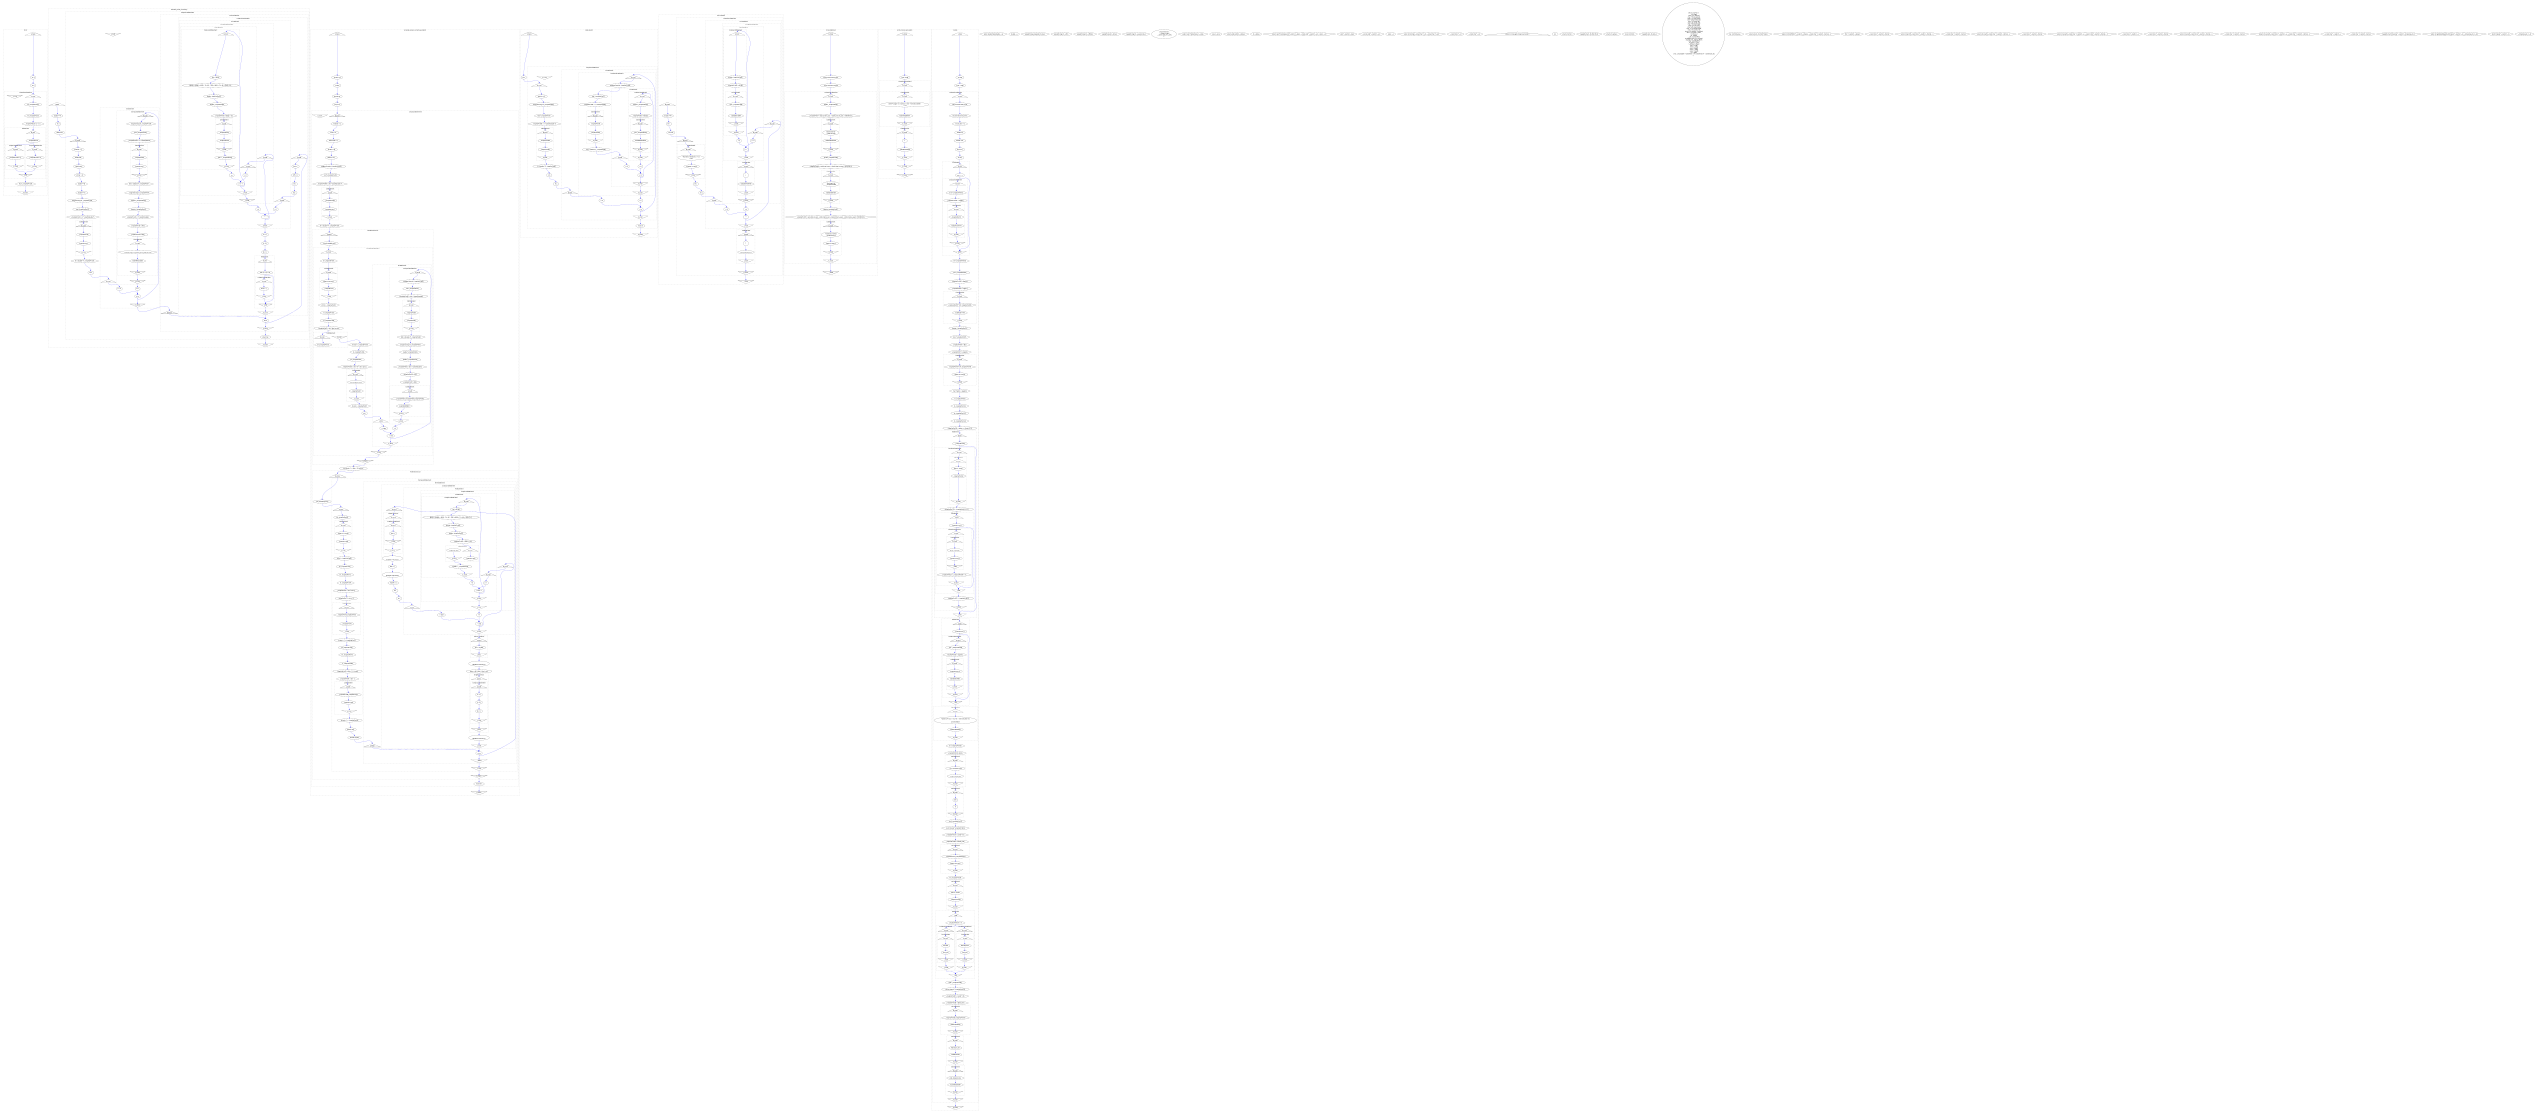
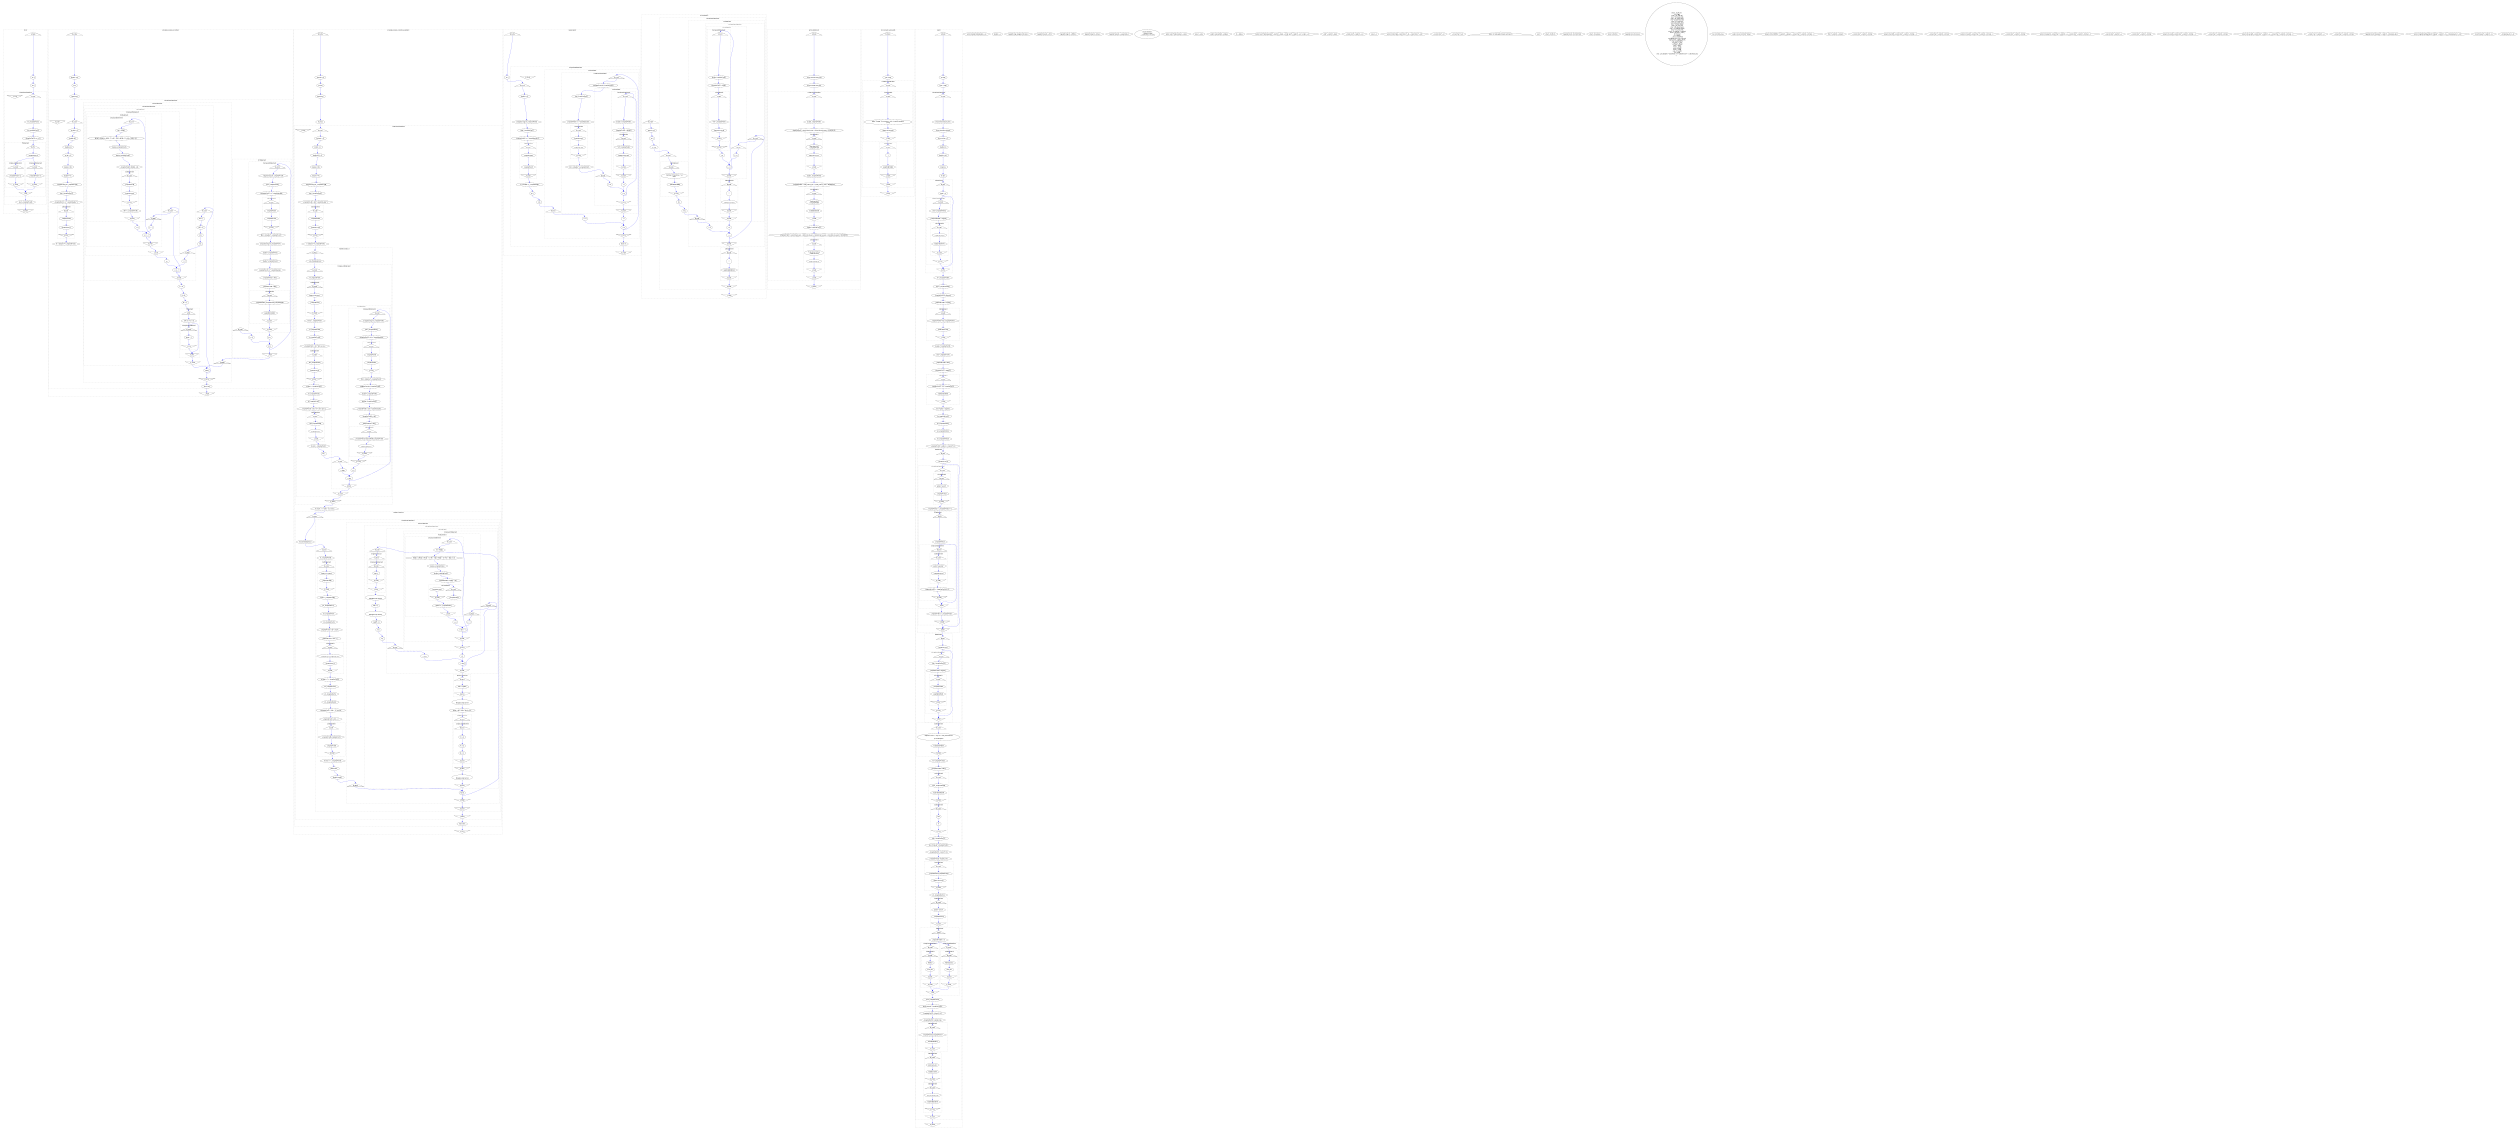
(91, 273) -> none
none -> (314, 370)
